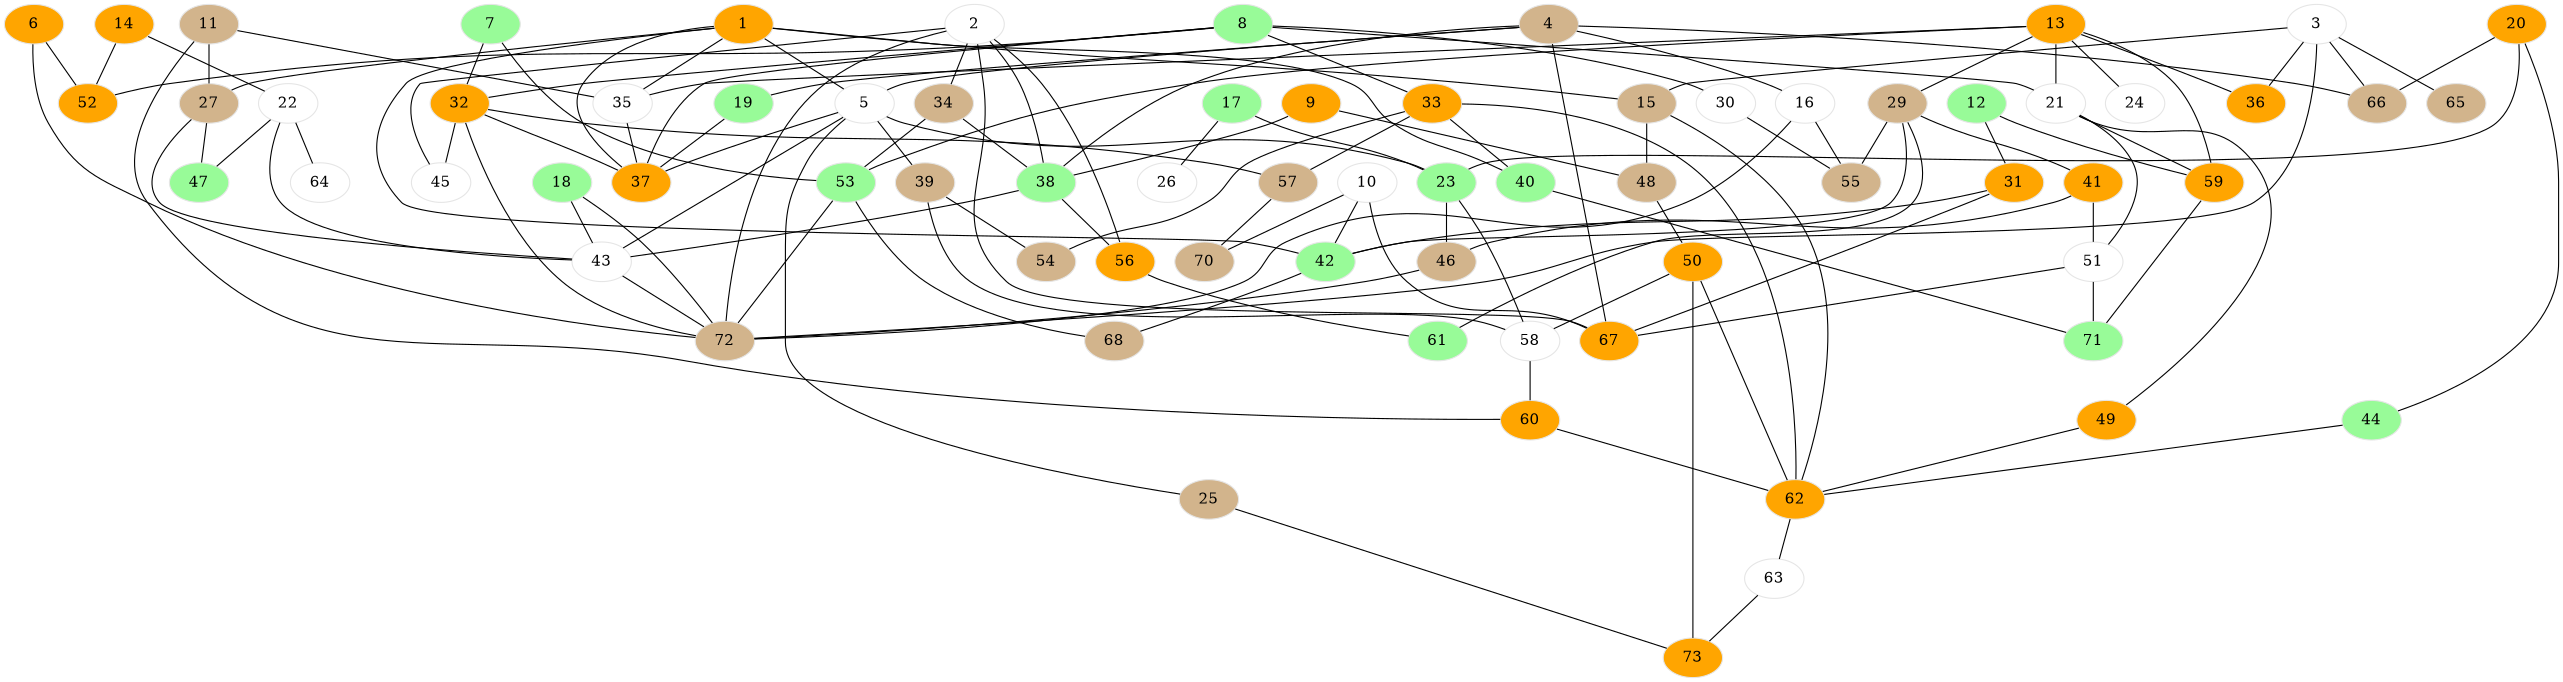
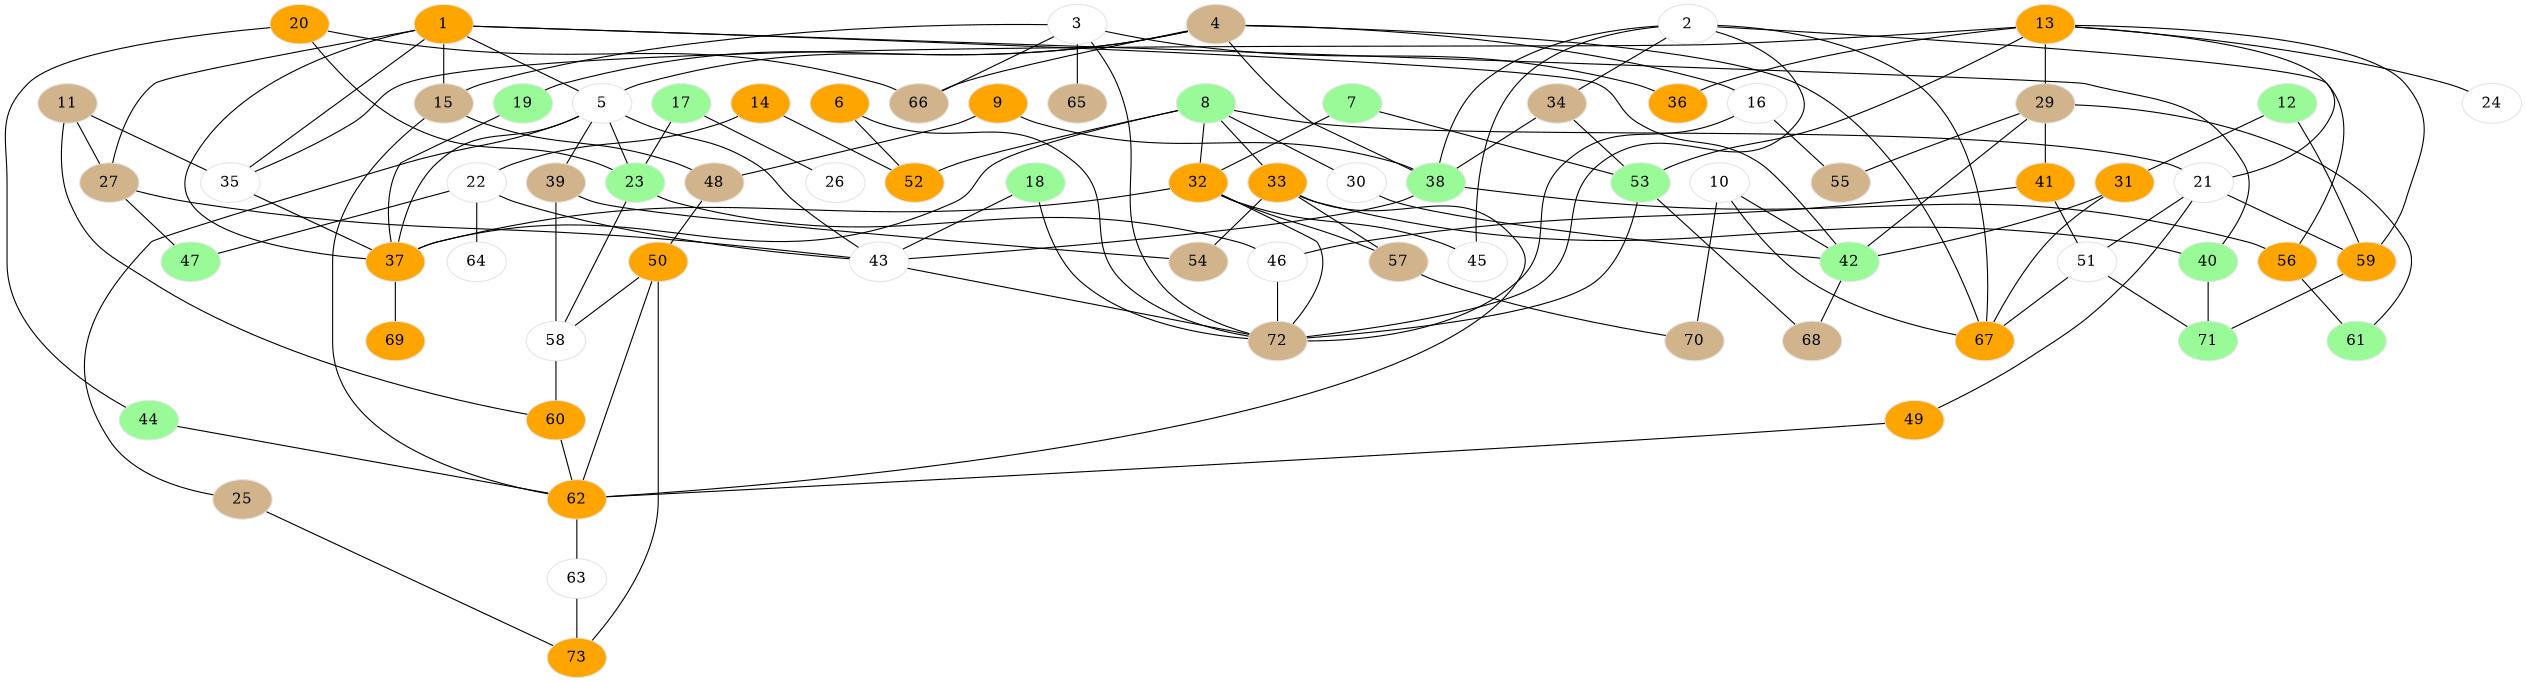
(1789, 143) -> (1554, 230)
(1447, 262) -> (1278, 262)
none -> (395, 341)
